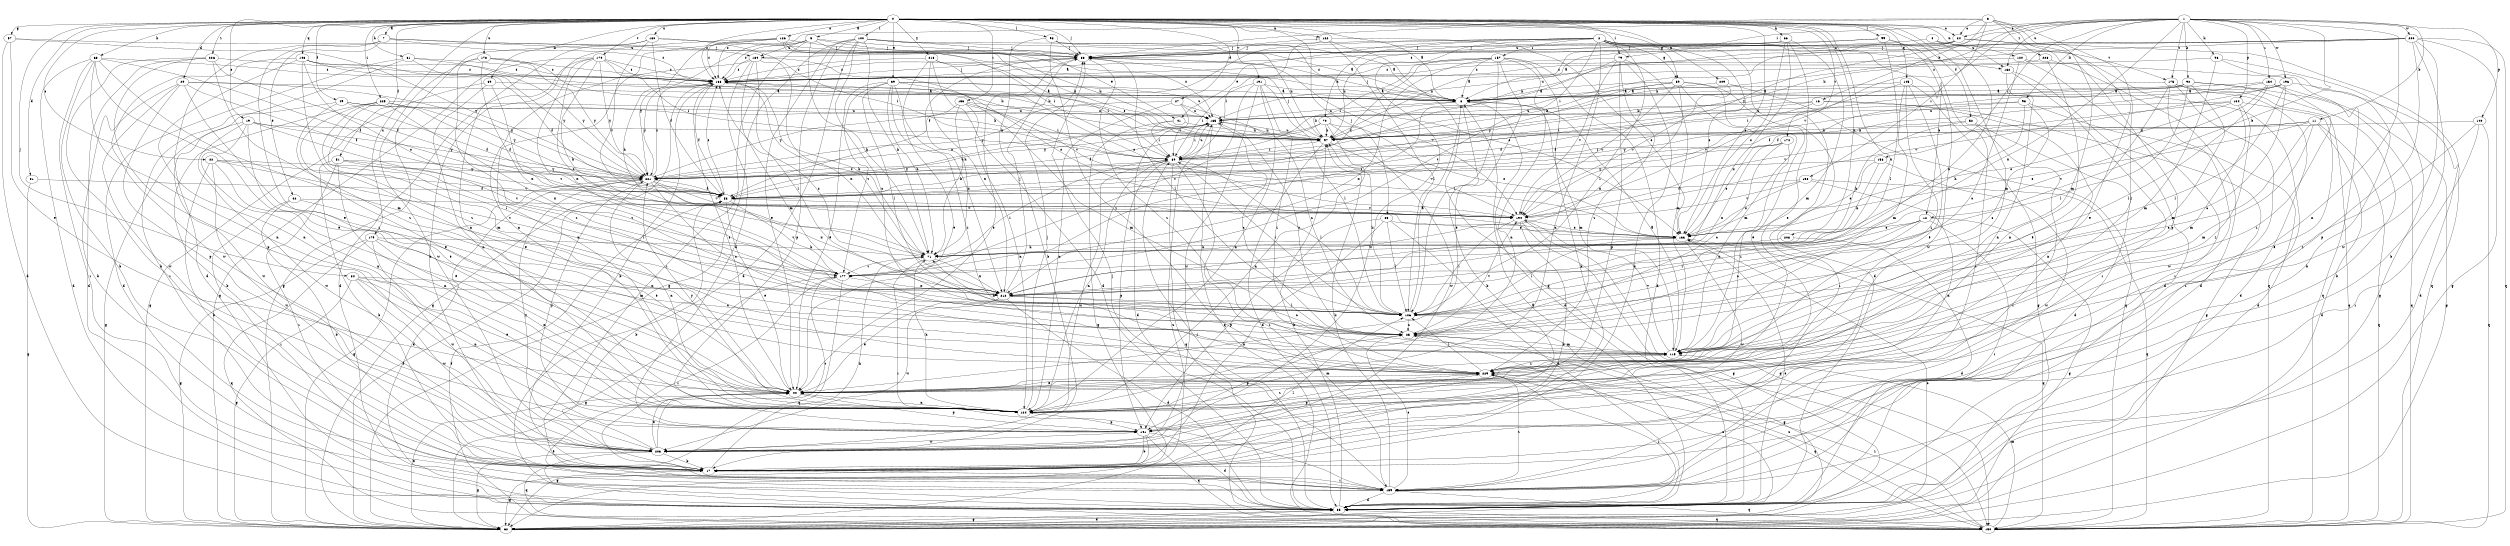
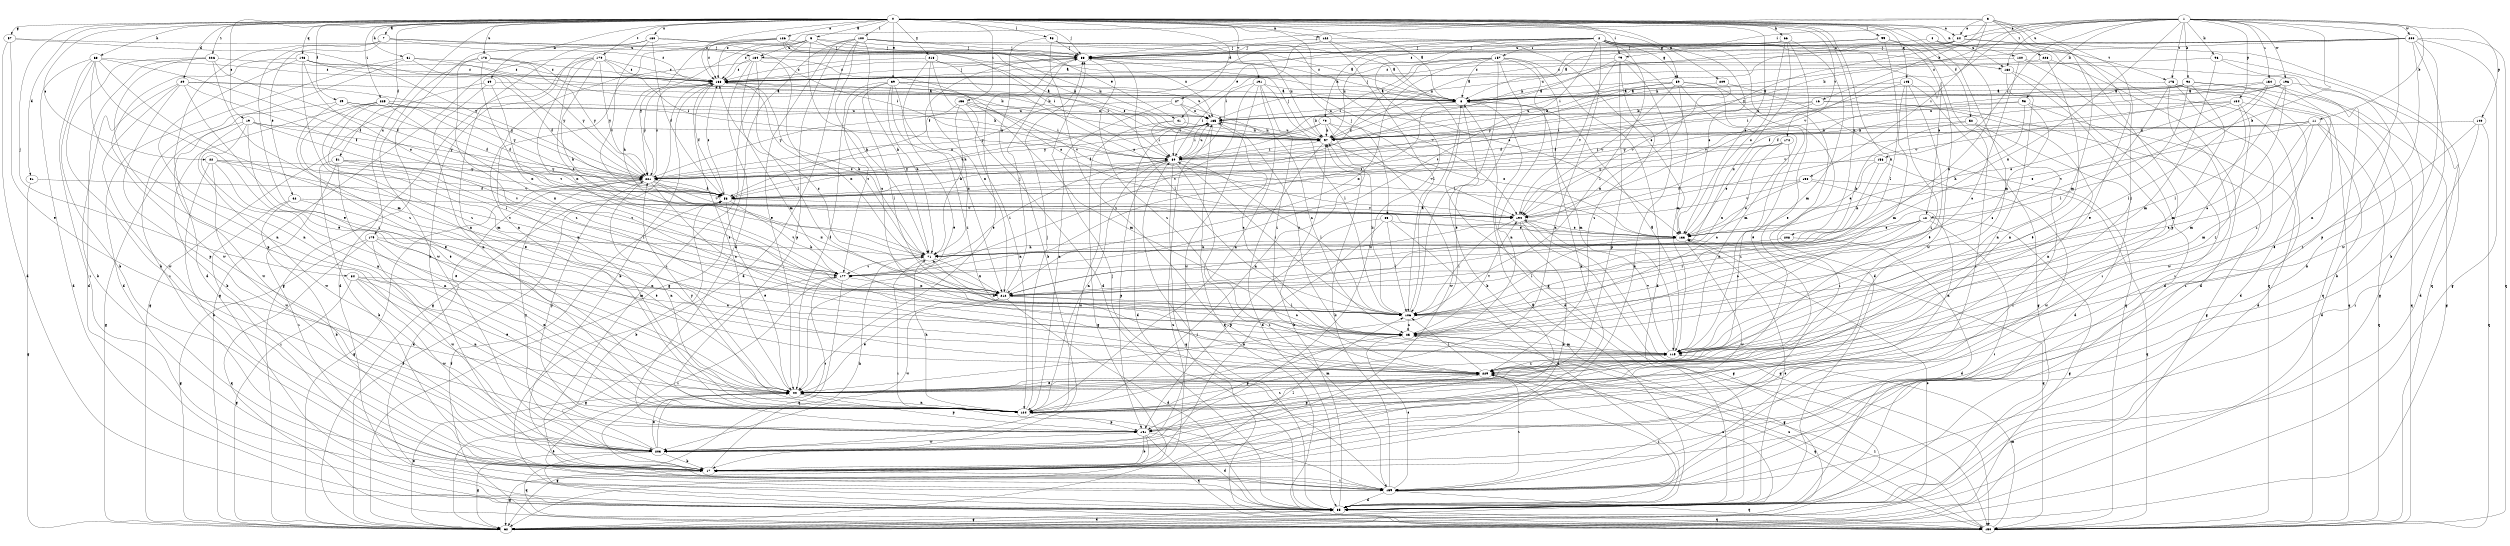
(830, 238) -> (830, 238)
